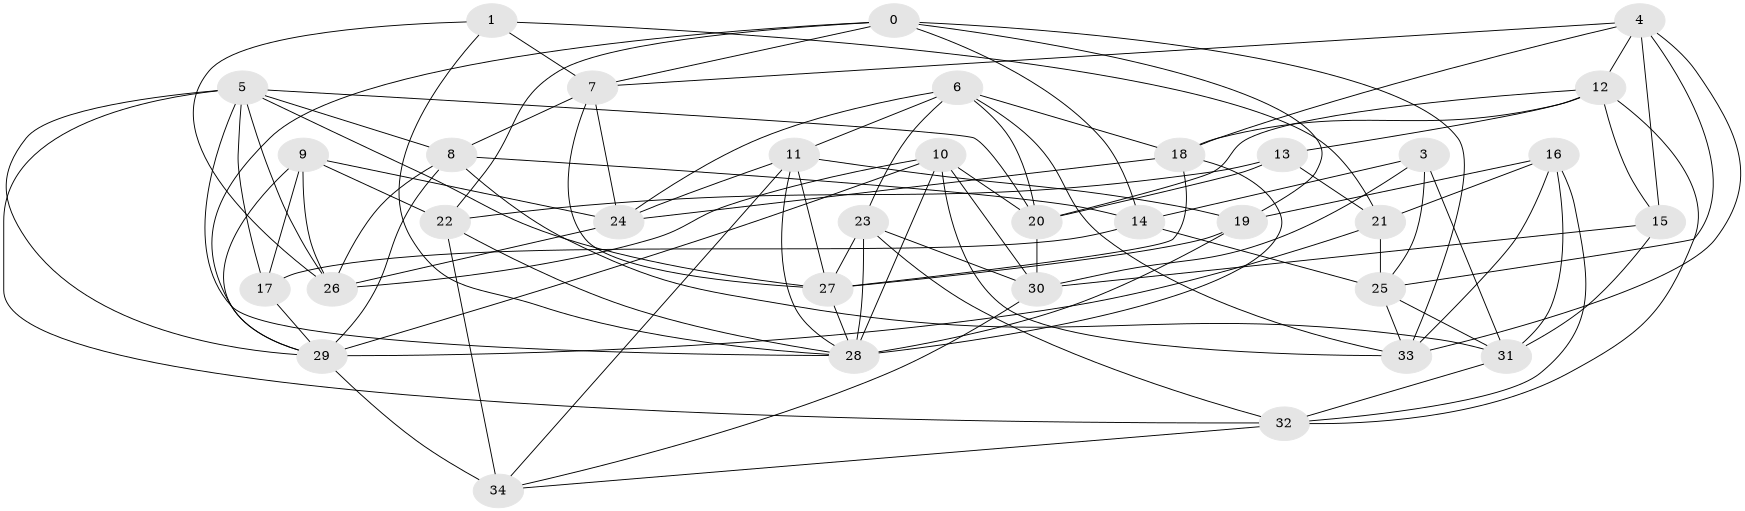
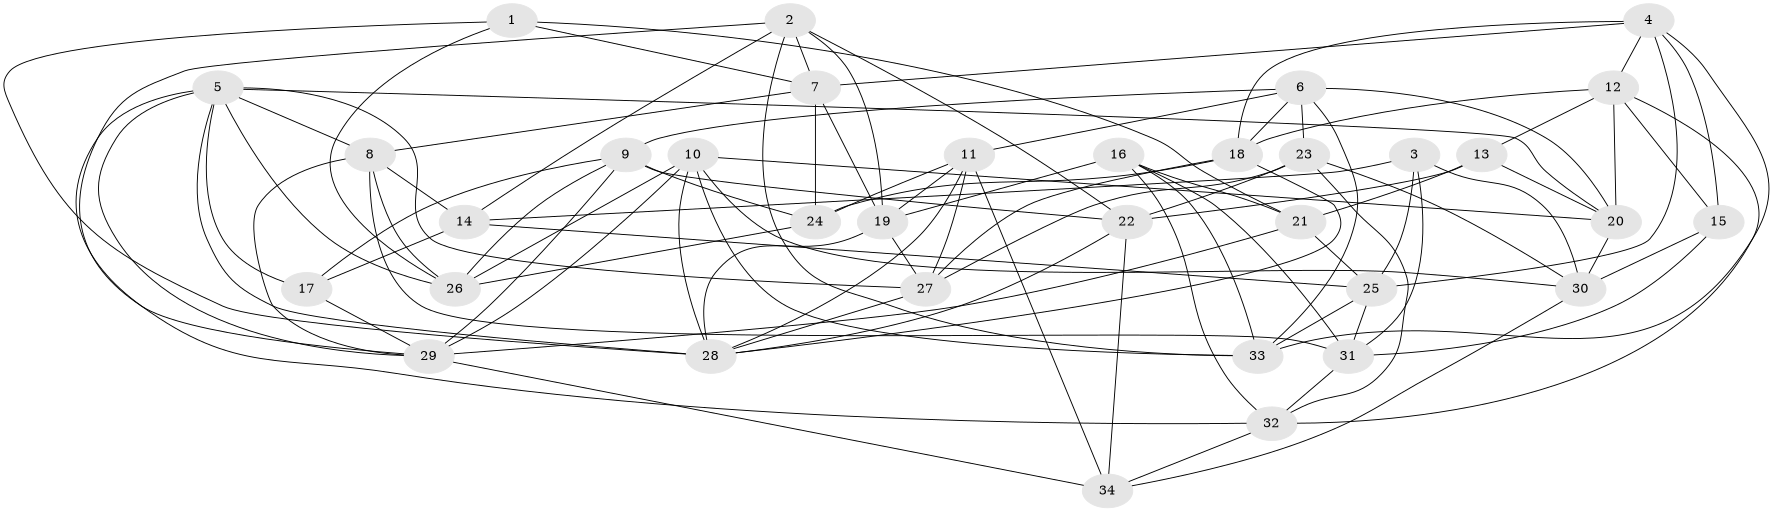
(894, 21) -> (790, 21)
(777, 132) -> (959, 104)
(648, 267) -> (849, 155)
(862, 292) -> (1218, 192)
